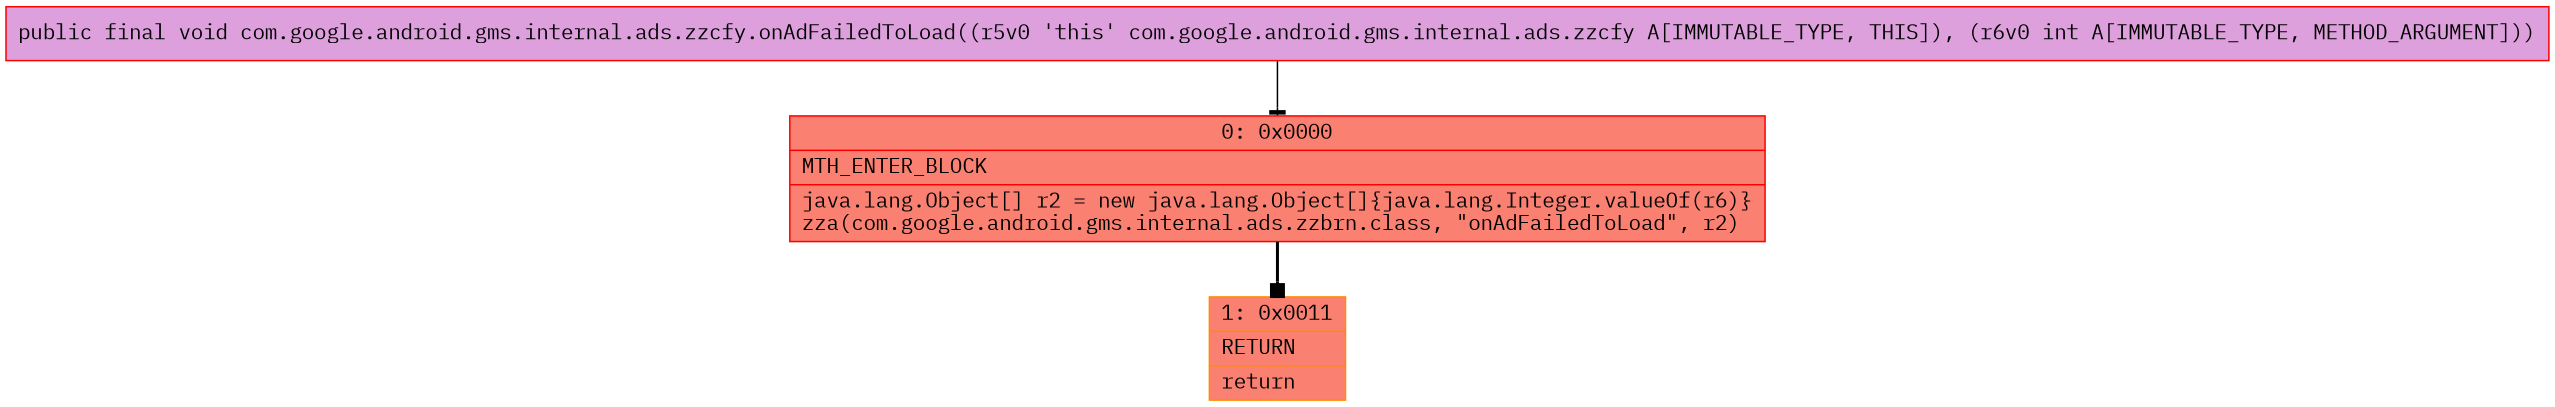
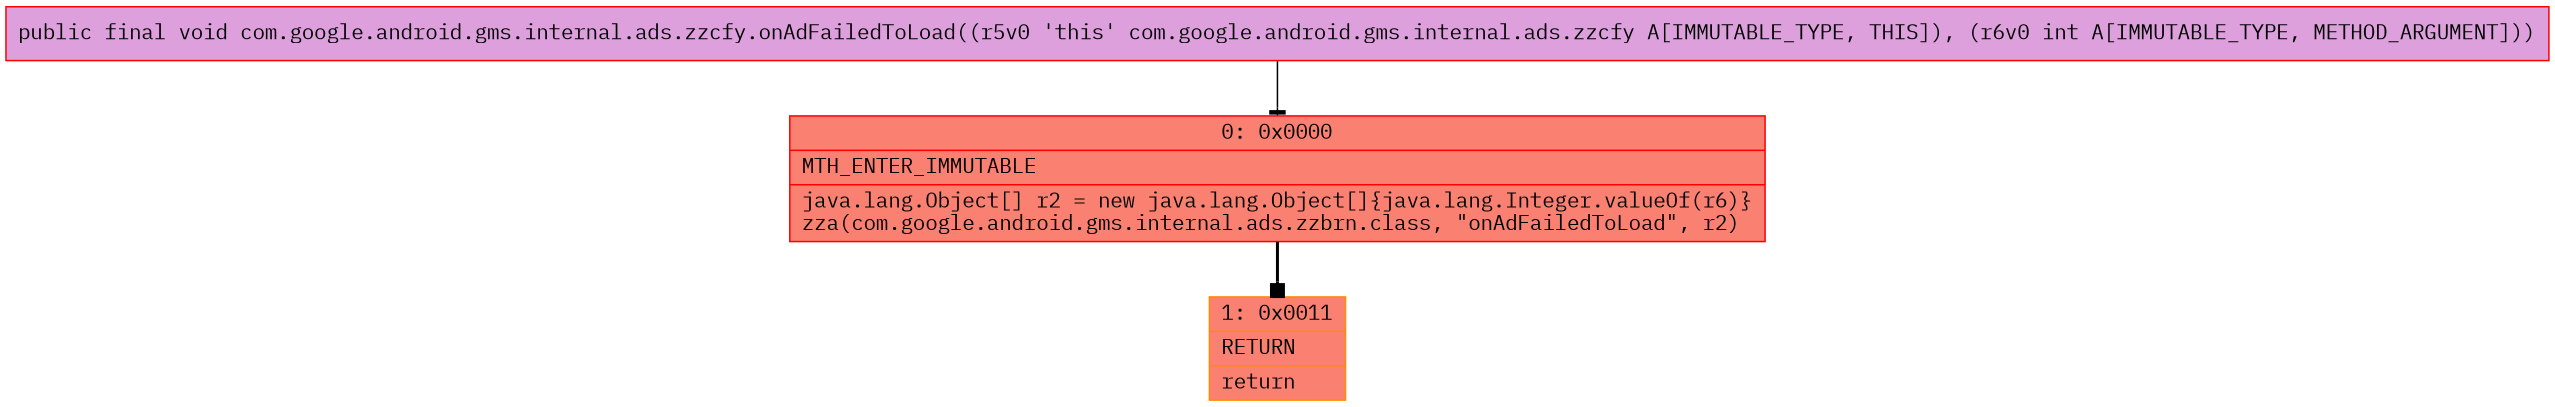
(895, 167) -> (919, 167)
